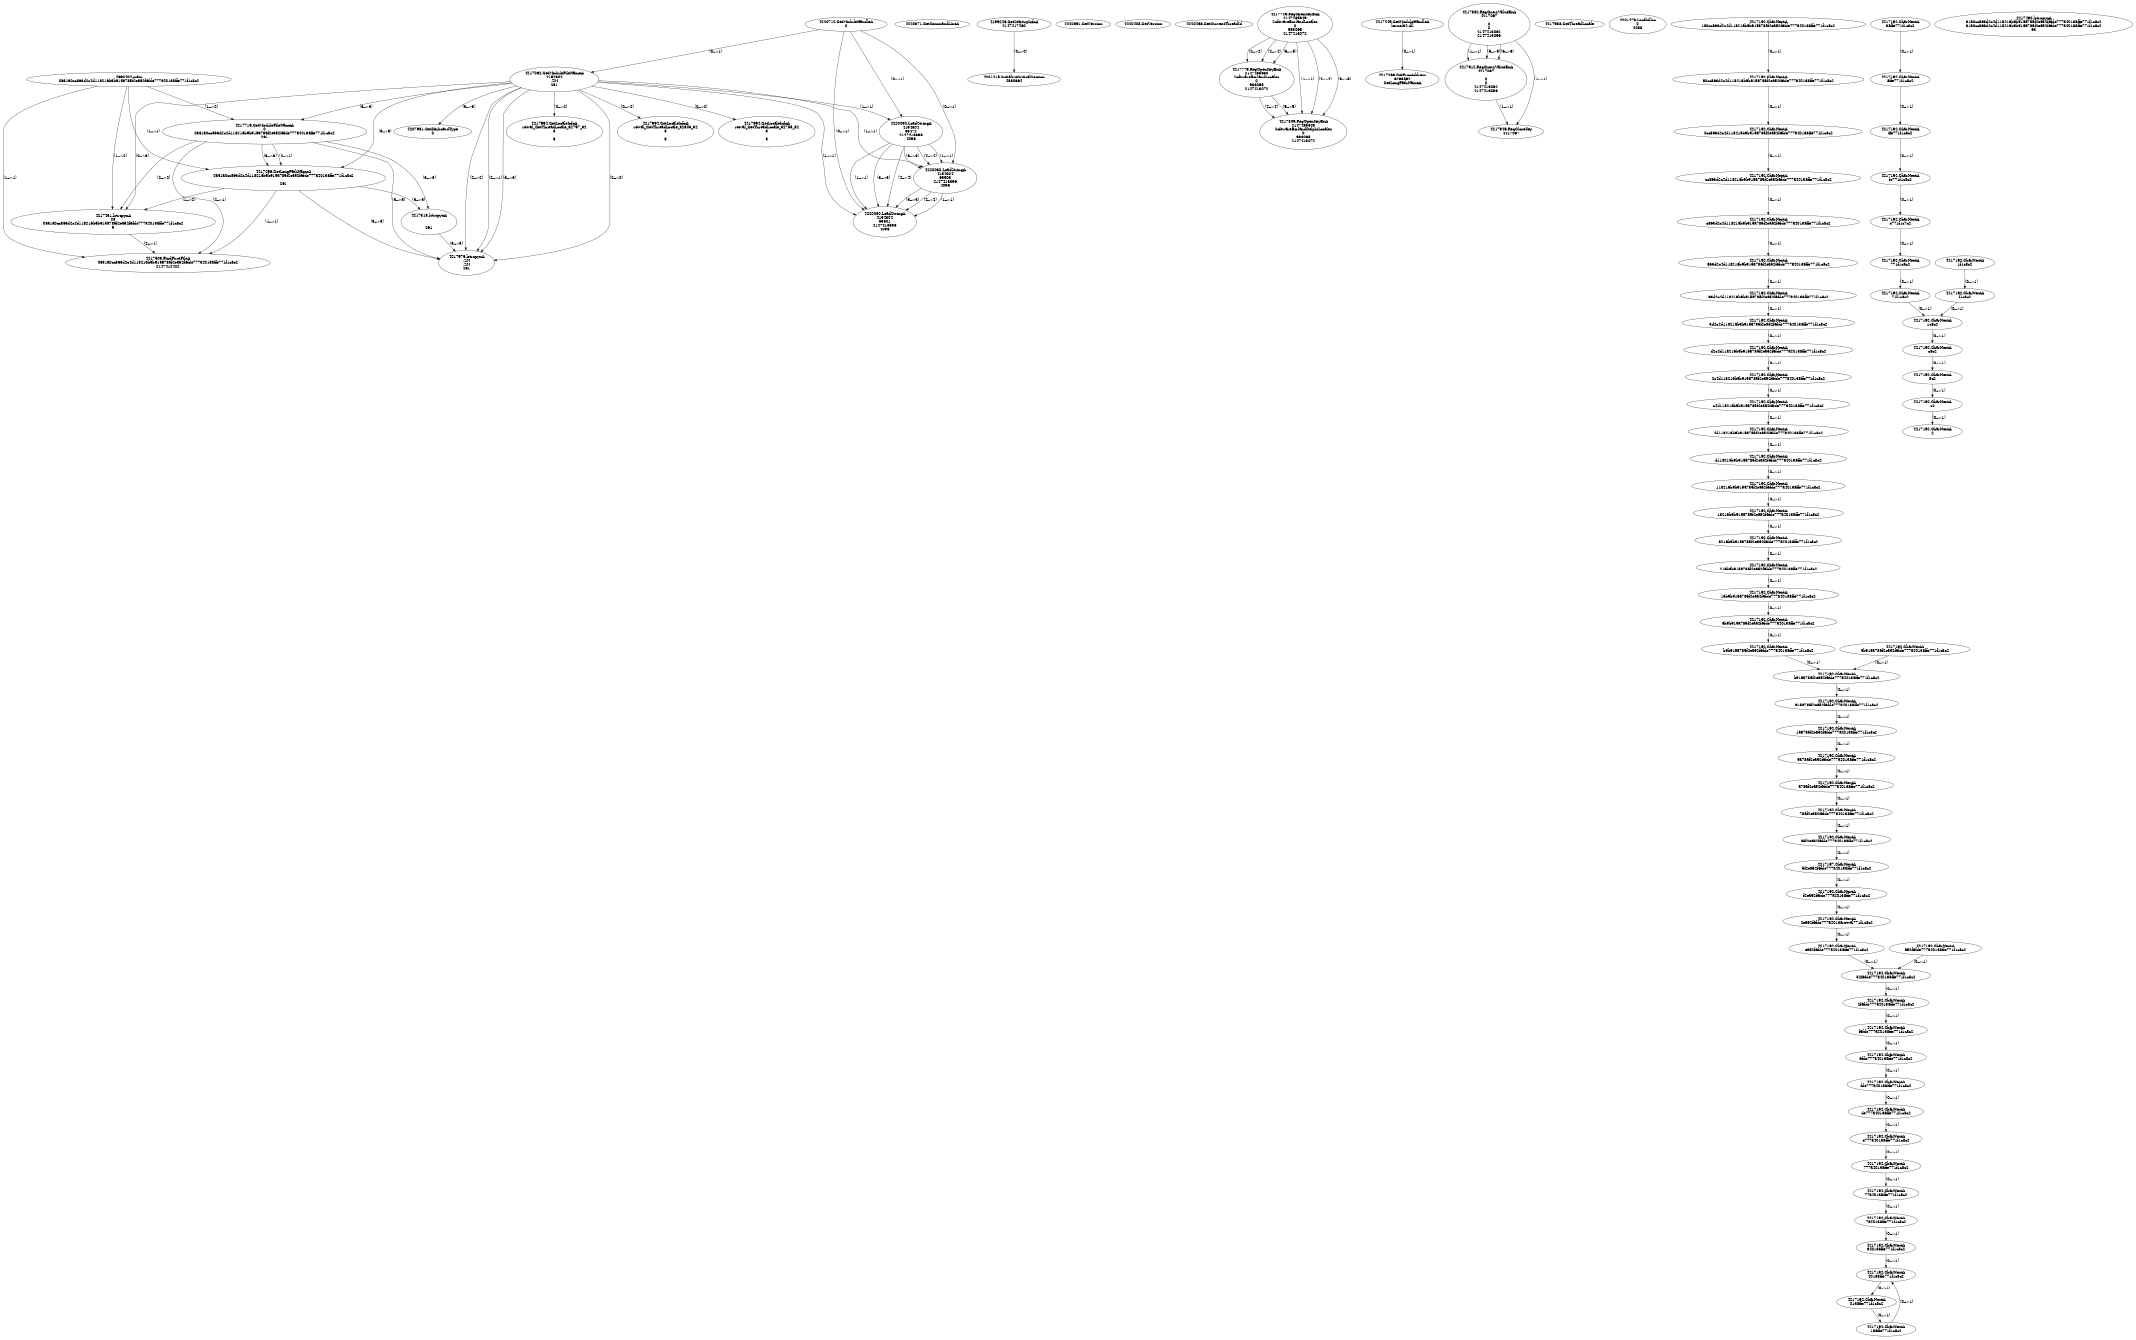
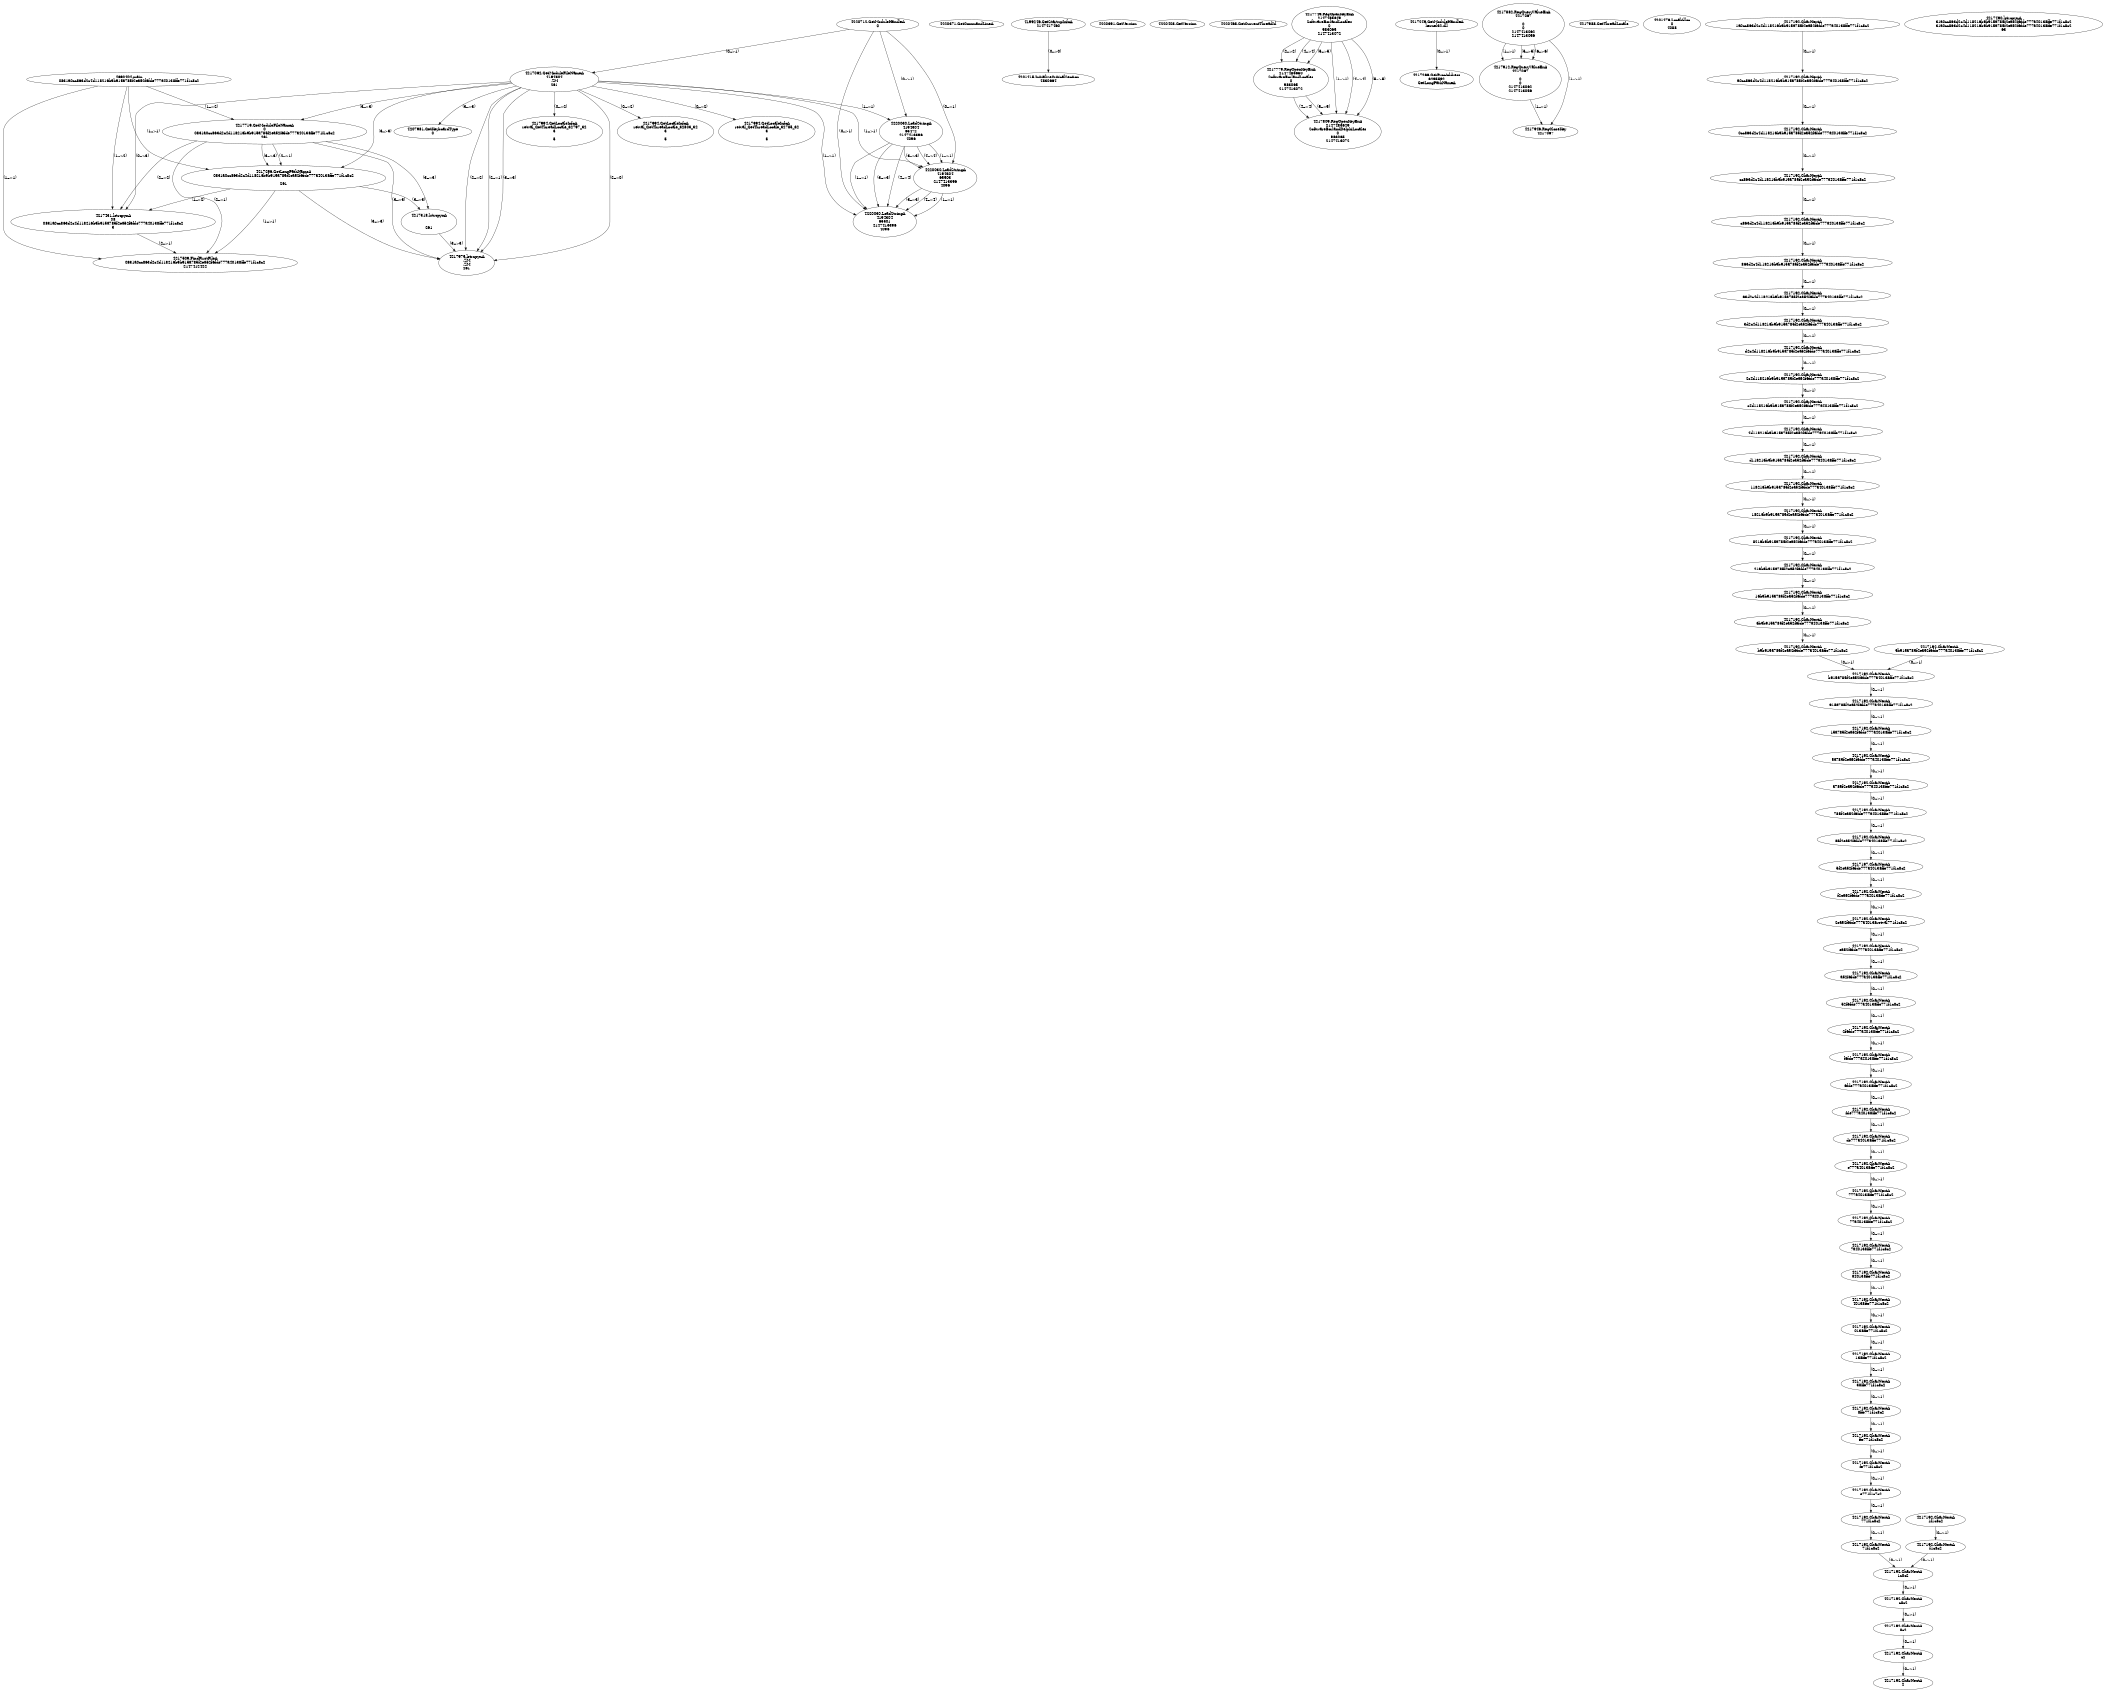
(1860, 961) -> (1871, 961)
(1900, 1303) -> (1871, 1369)
